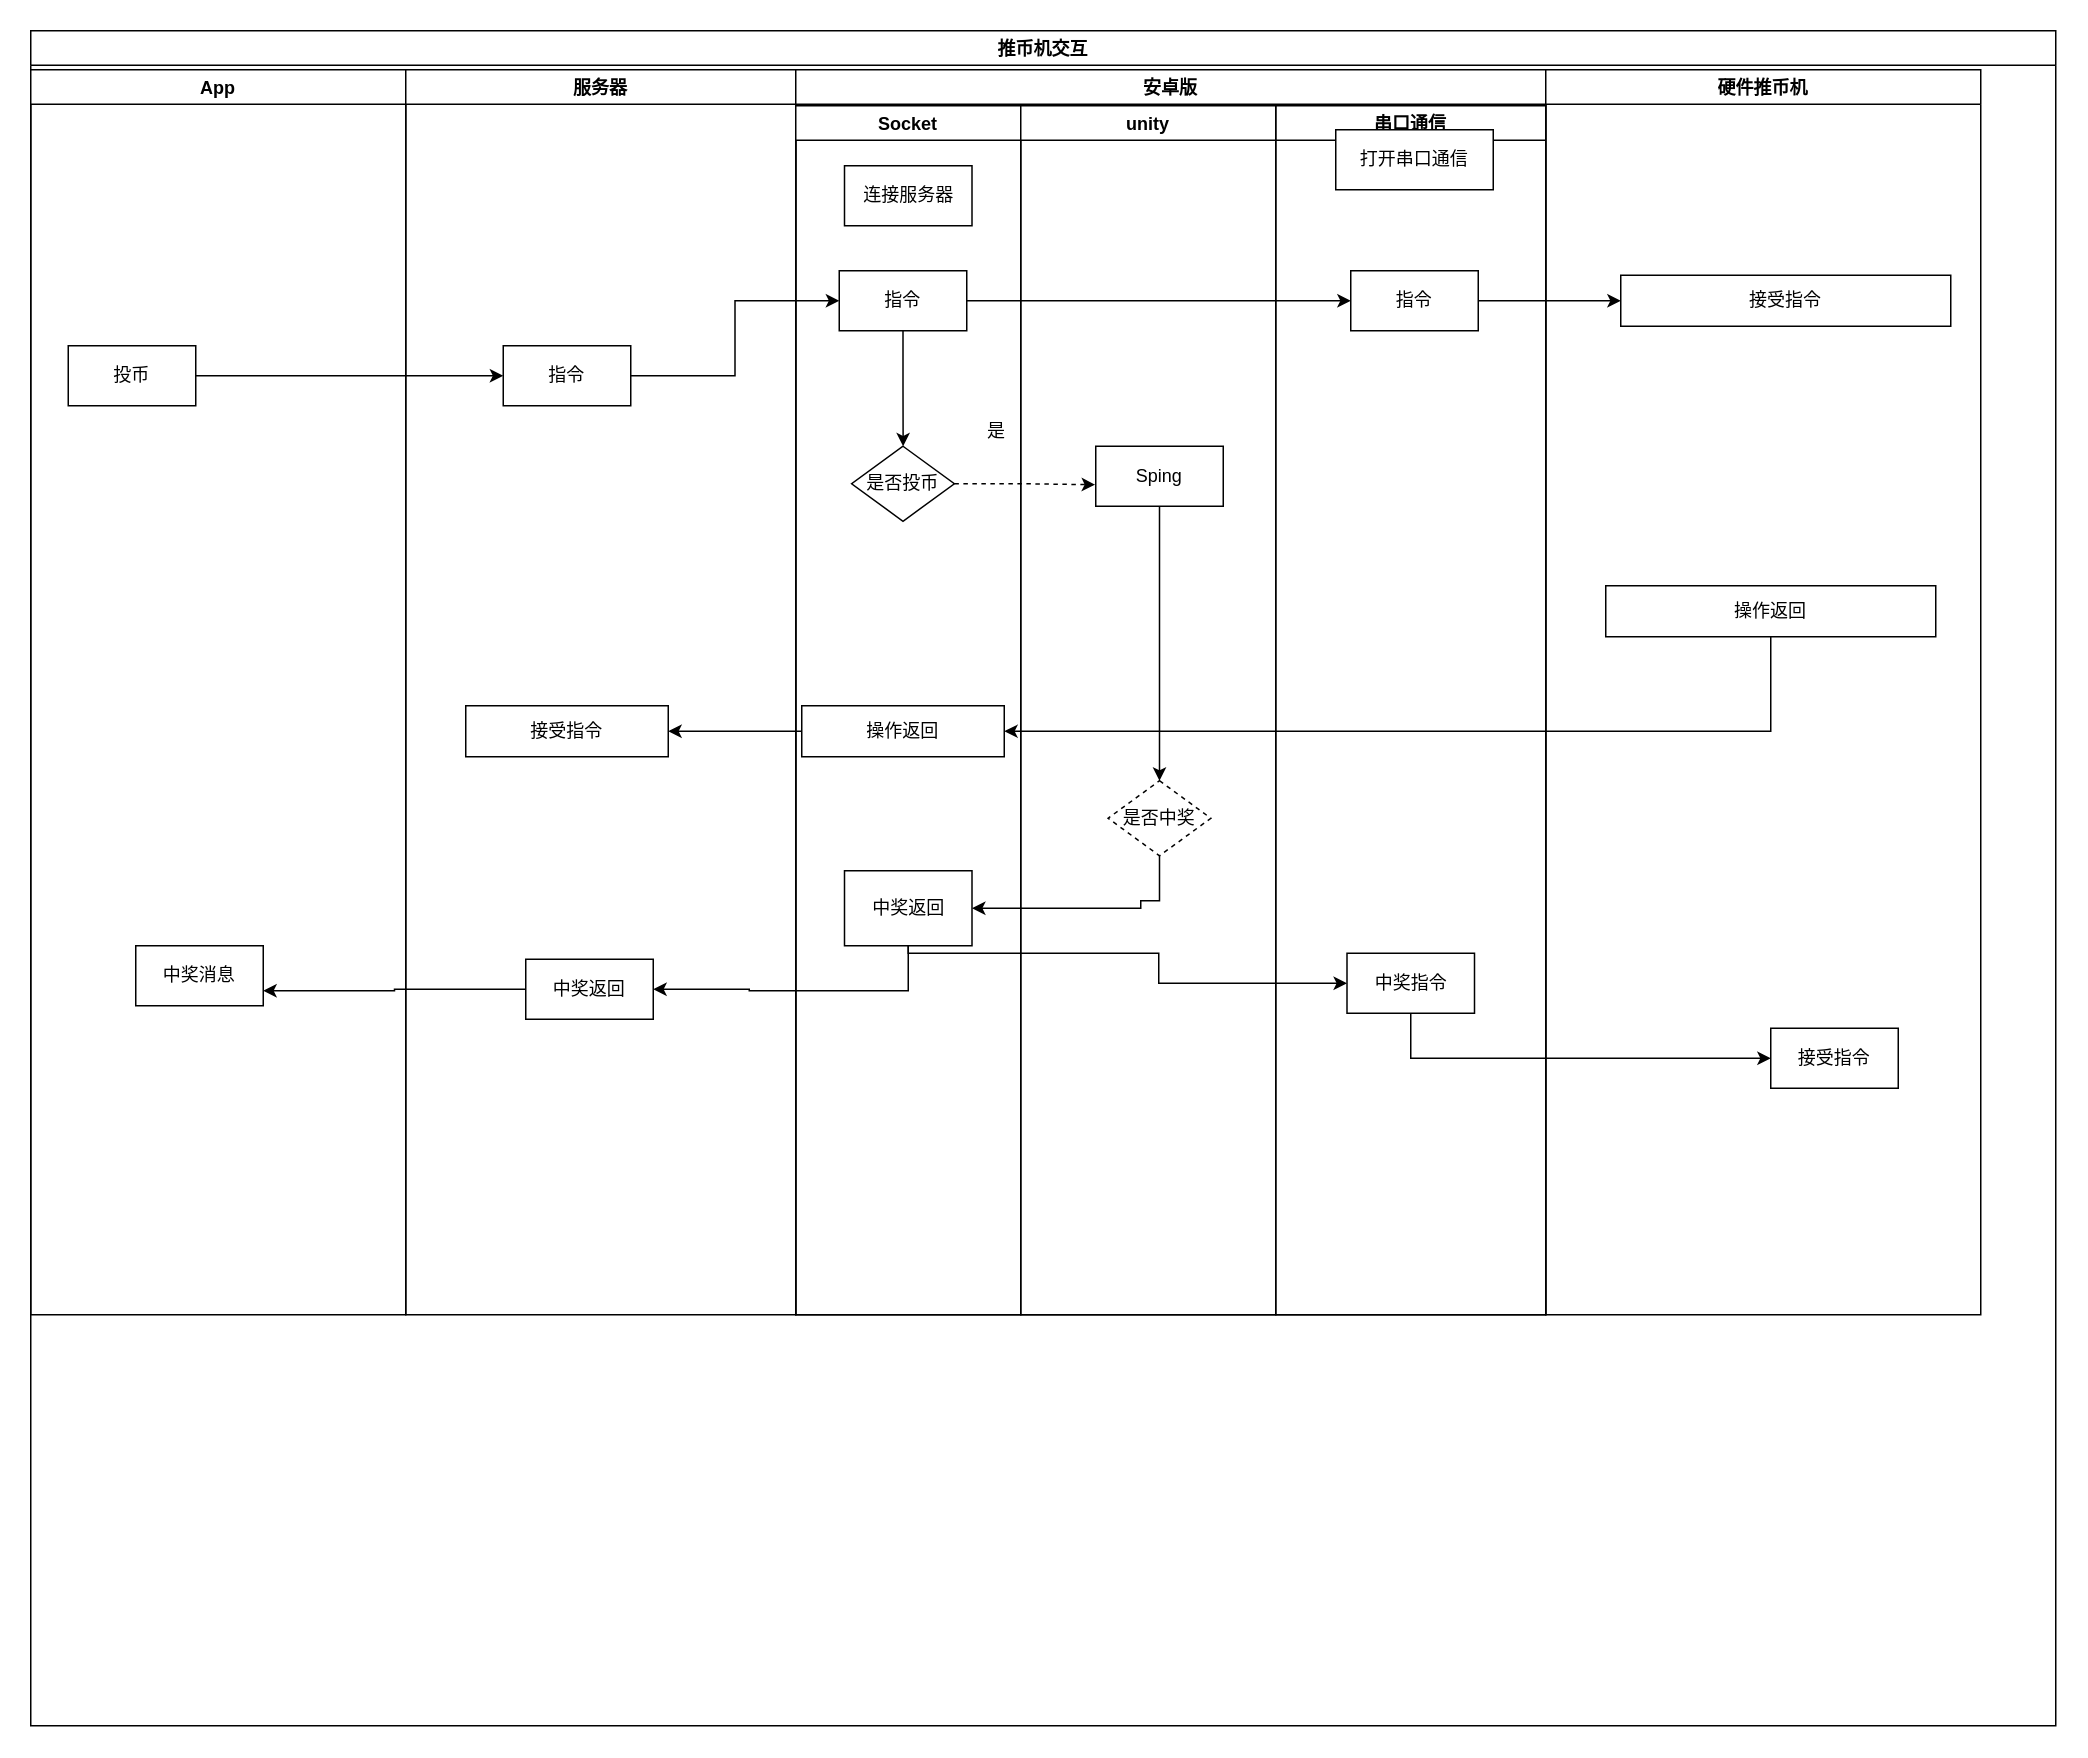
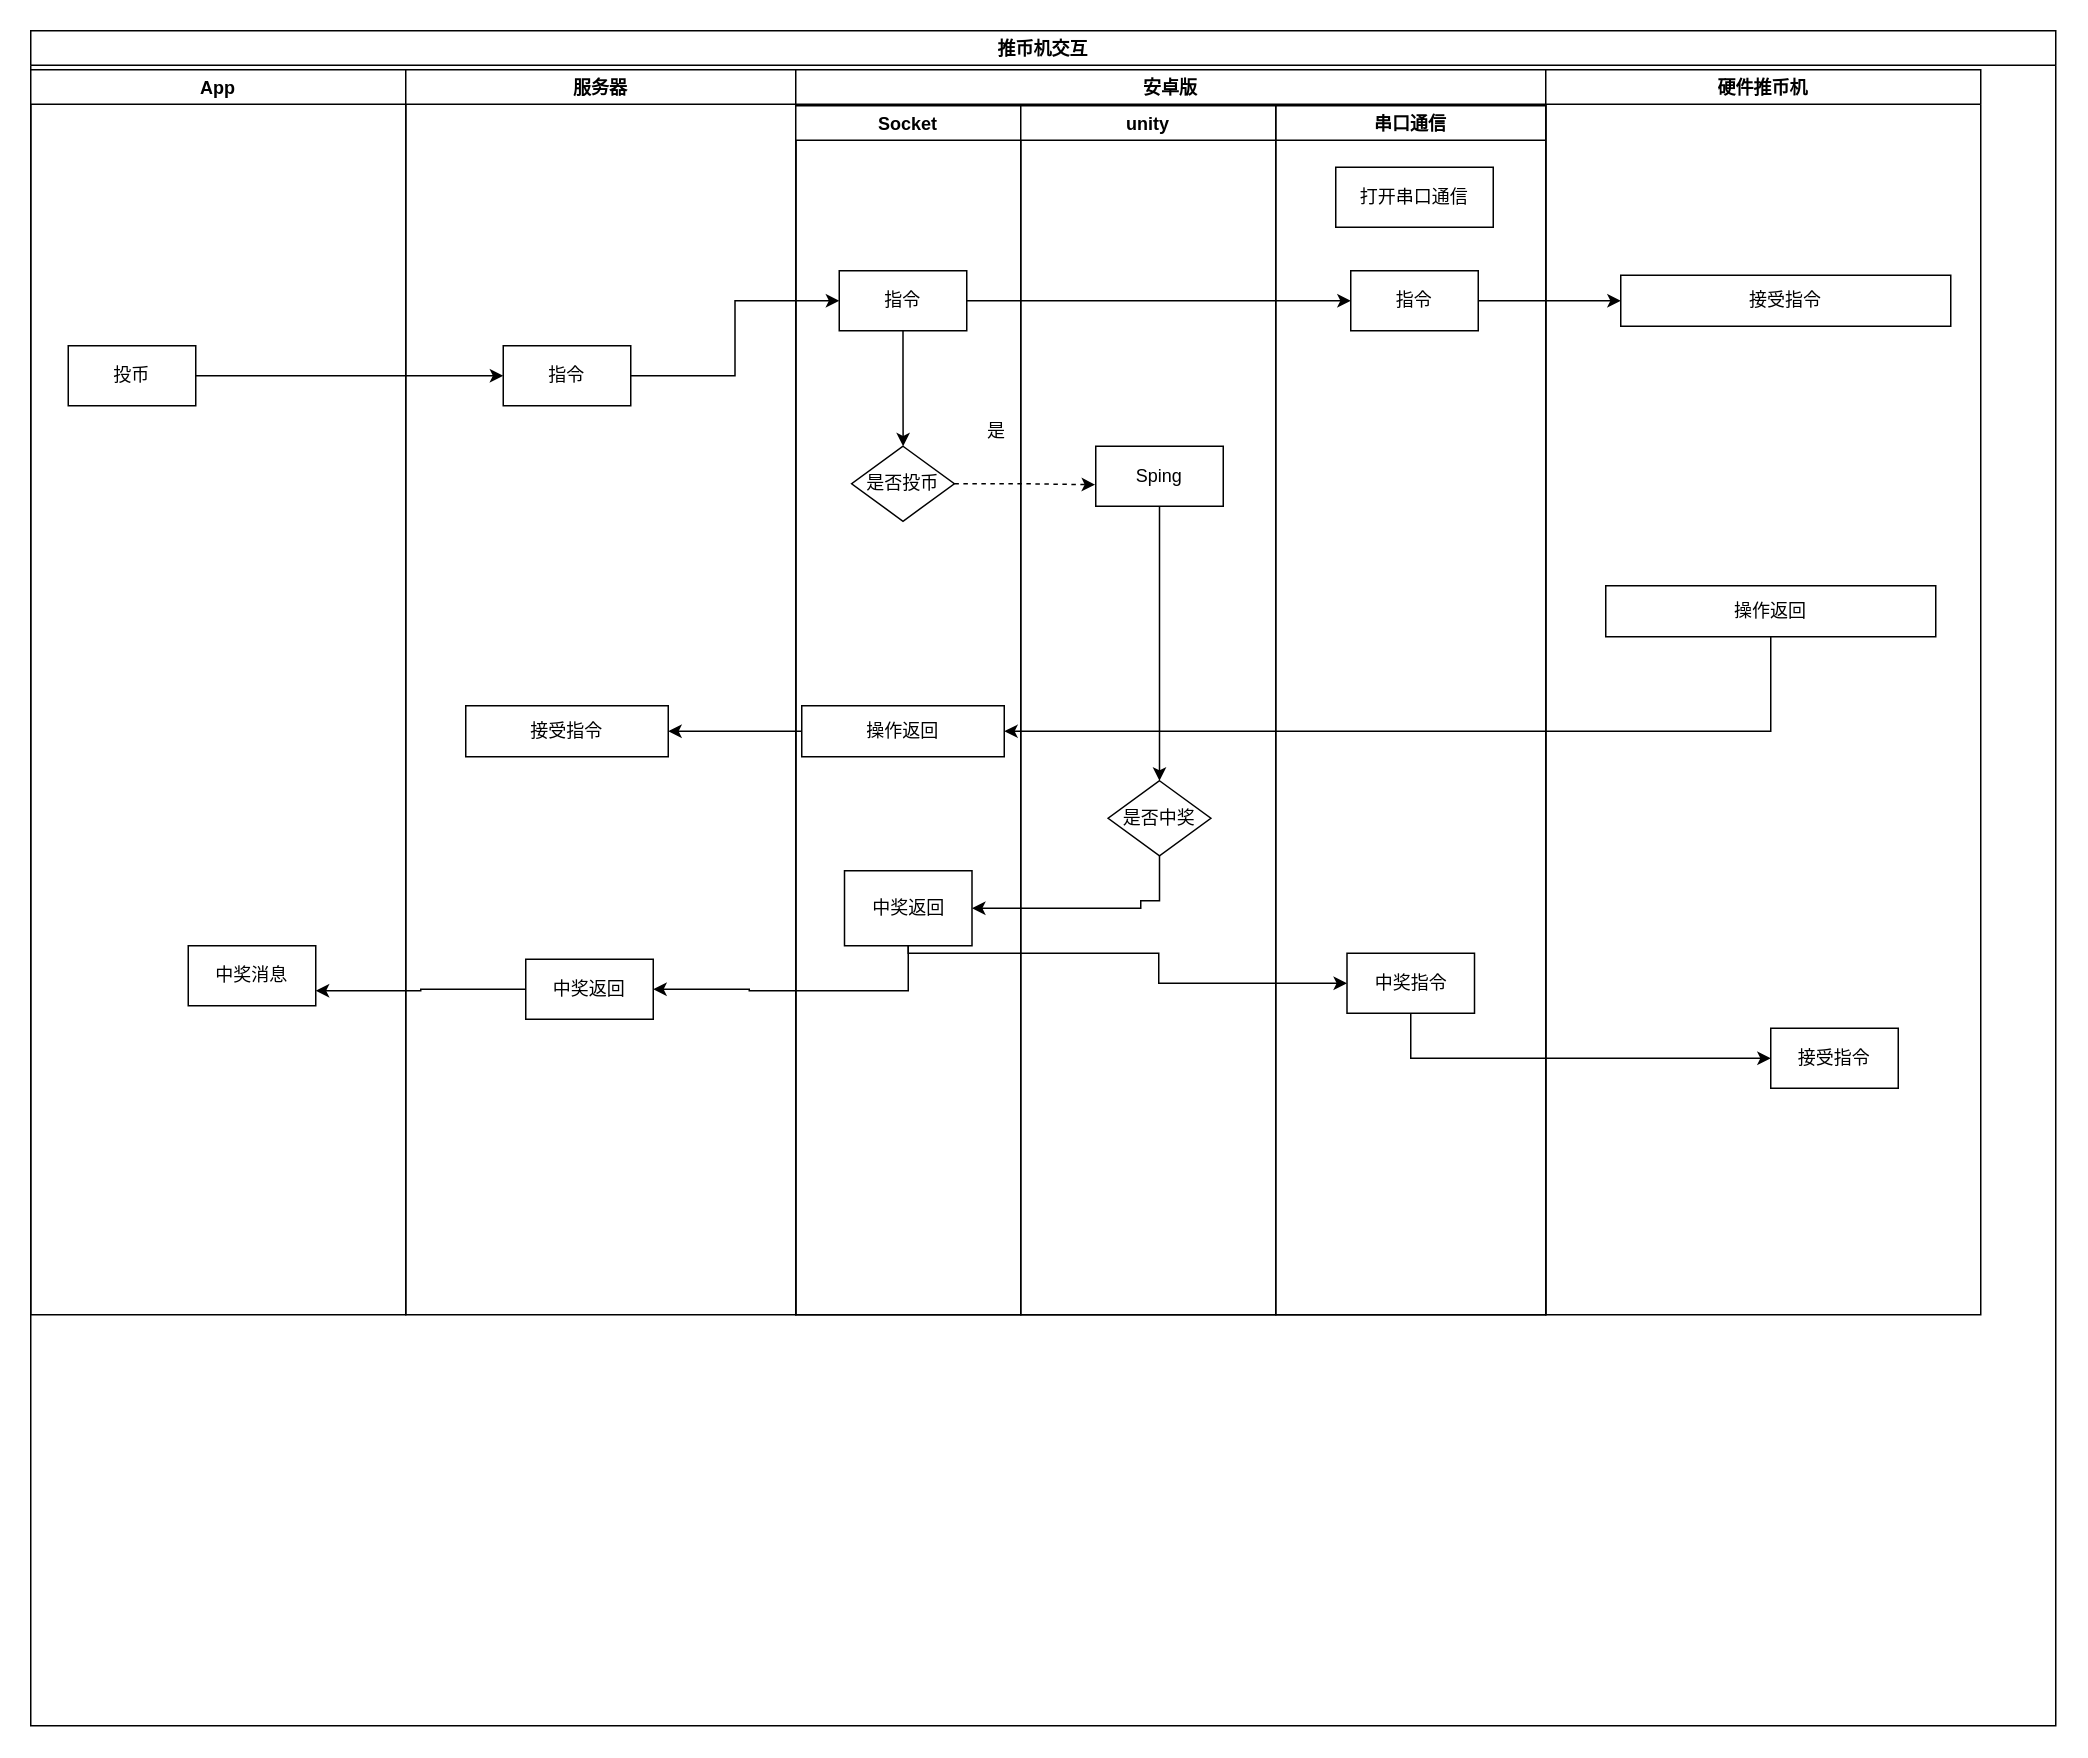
(1415, 160) -> (1415, 197)
(908, 196) -> none
(1160, 818) -> (1160, 818)
(200, 976) -> (252, 976)
